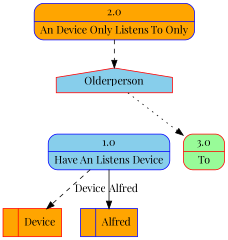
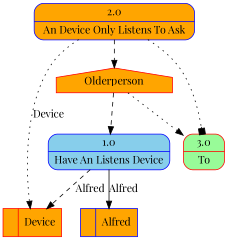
(114, 30) -> (114, 30)
none -> (185, 77)
(114, 82) -> (114, 82)
none -> (112, 110)
none -> (33, 112)
(90, 189) -> (90, 189)
